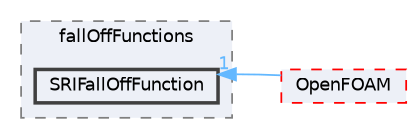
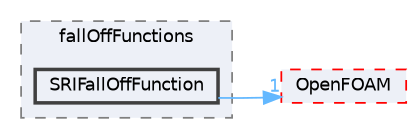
(259, 75) -> (243, 98)
